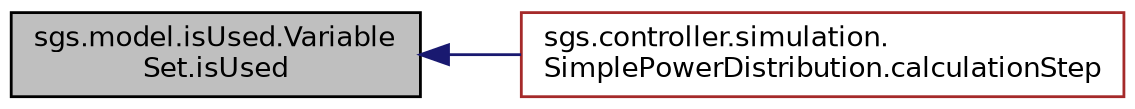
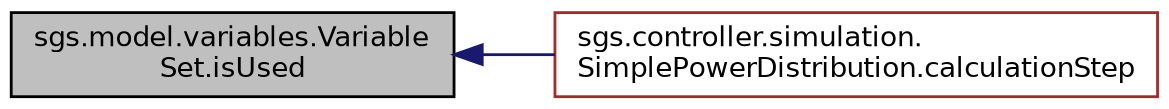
(216, 55) -> (233, 55)
